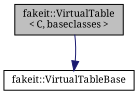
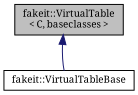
(76, 48) -> (63, 58)
